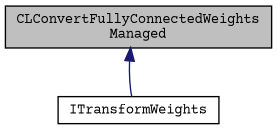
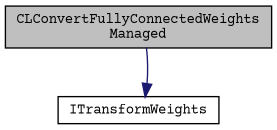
(130, 79) -> (148, 66)
